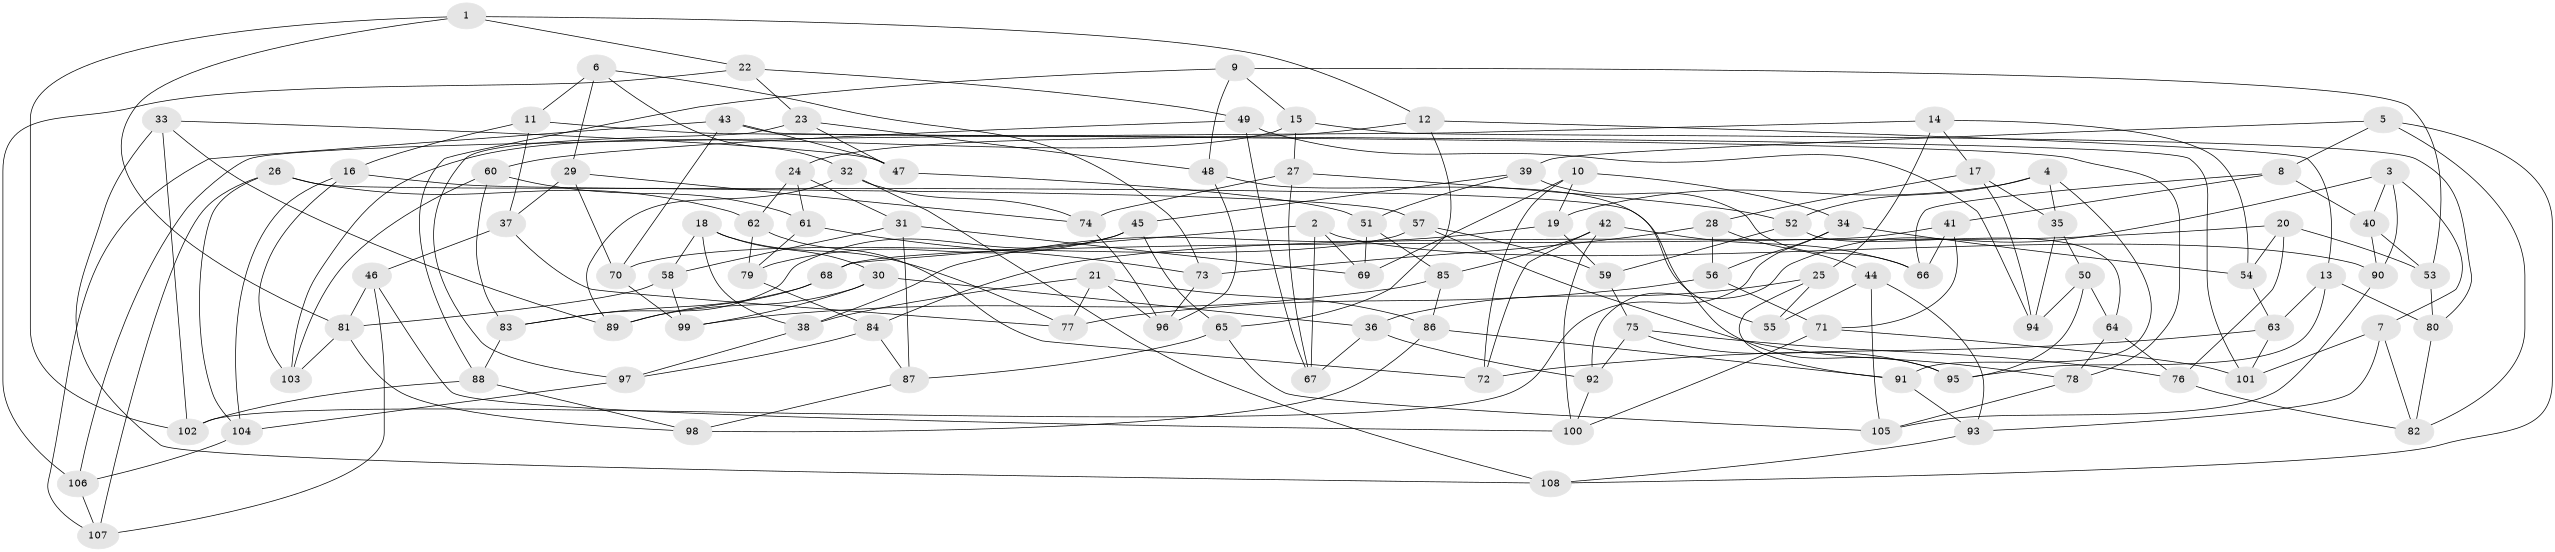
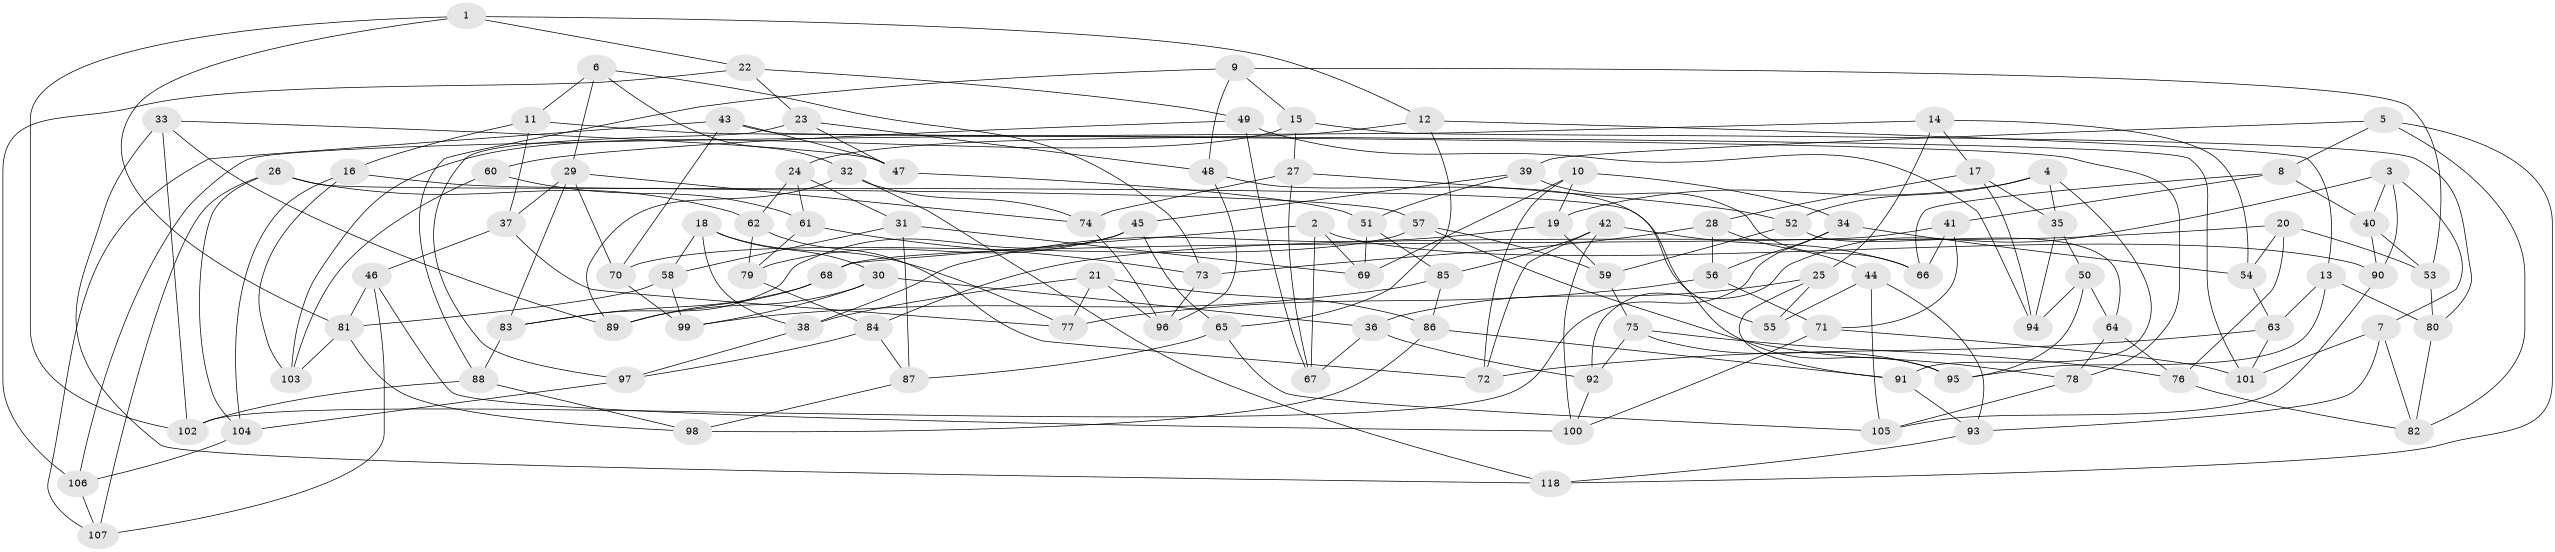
(477, 252) -> (538, 250)
(1551, 484) -> (1551, 484)
